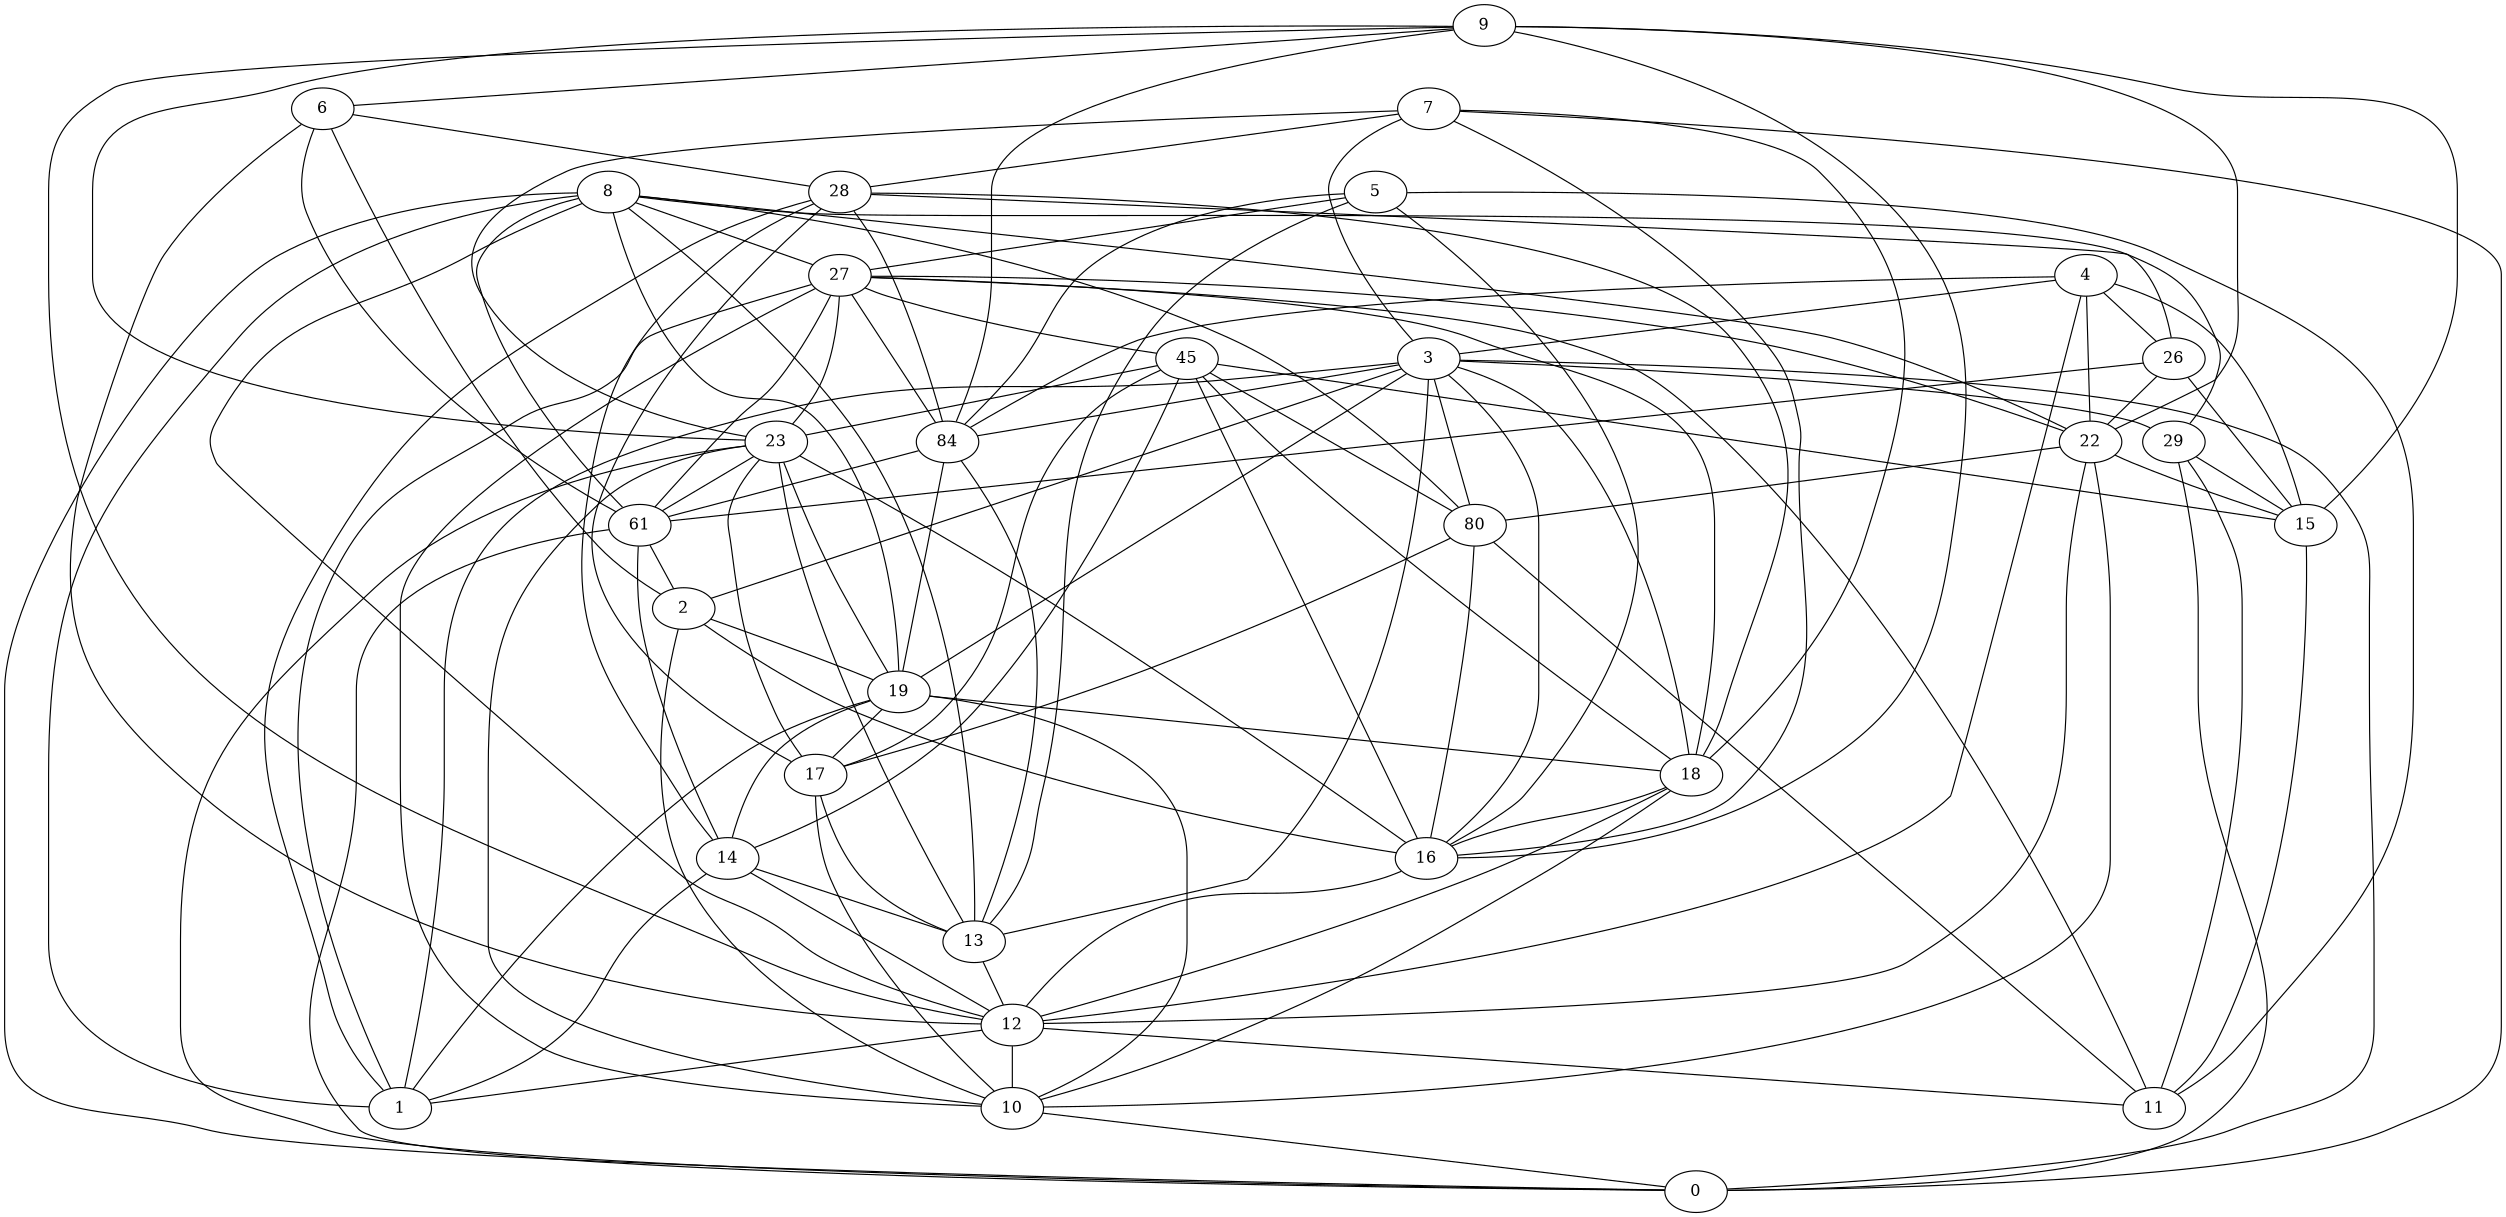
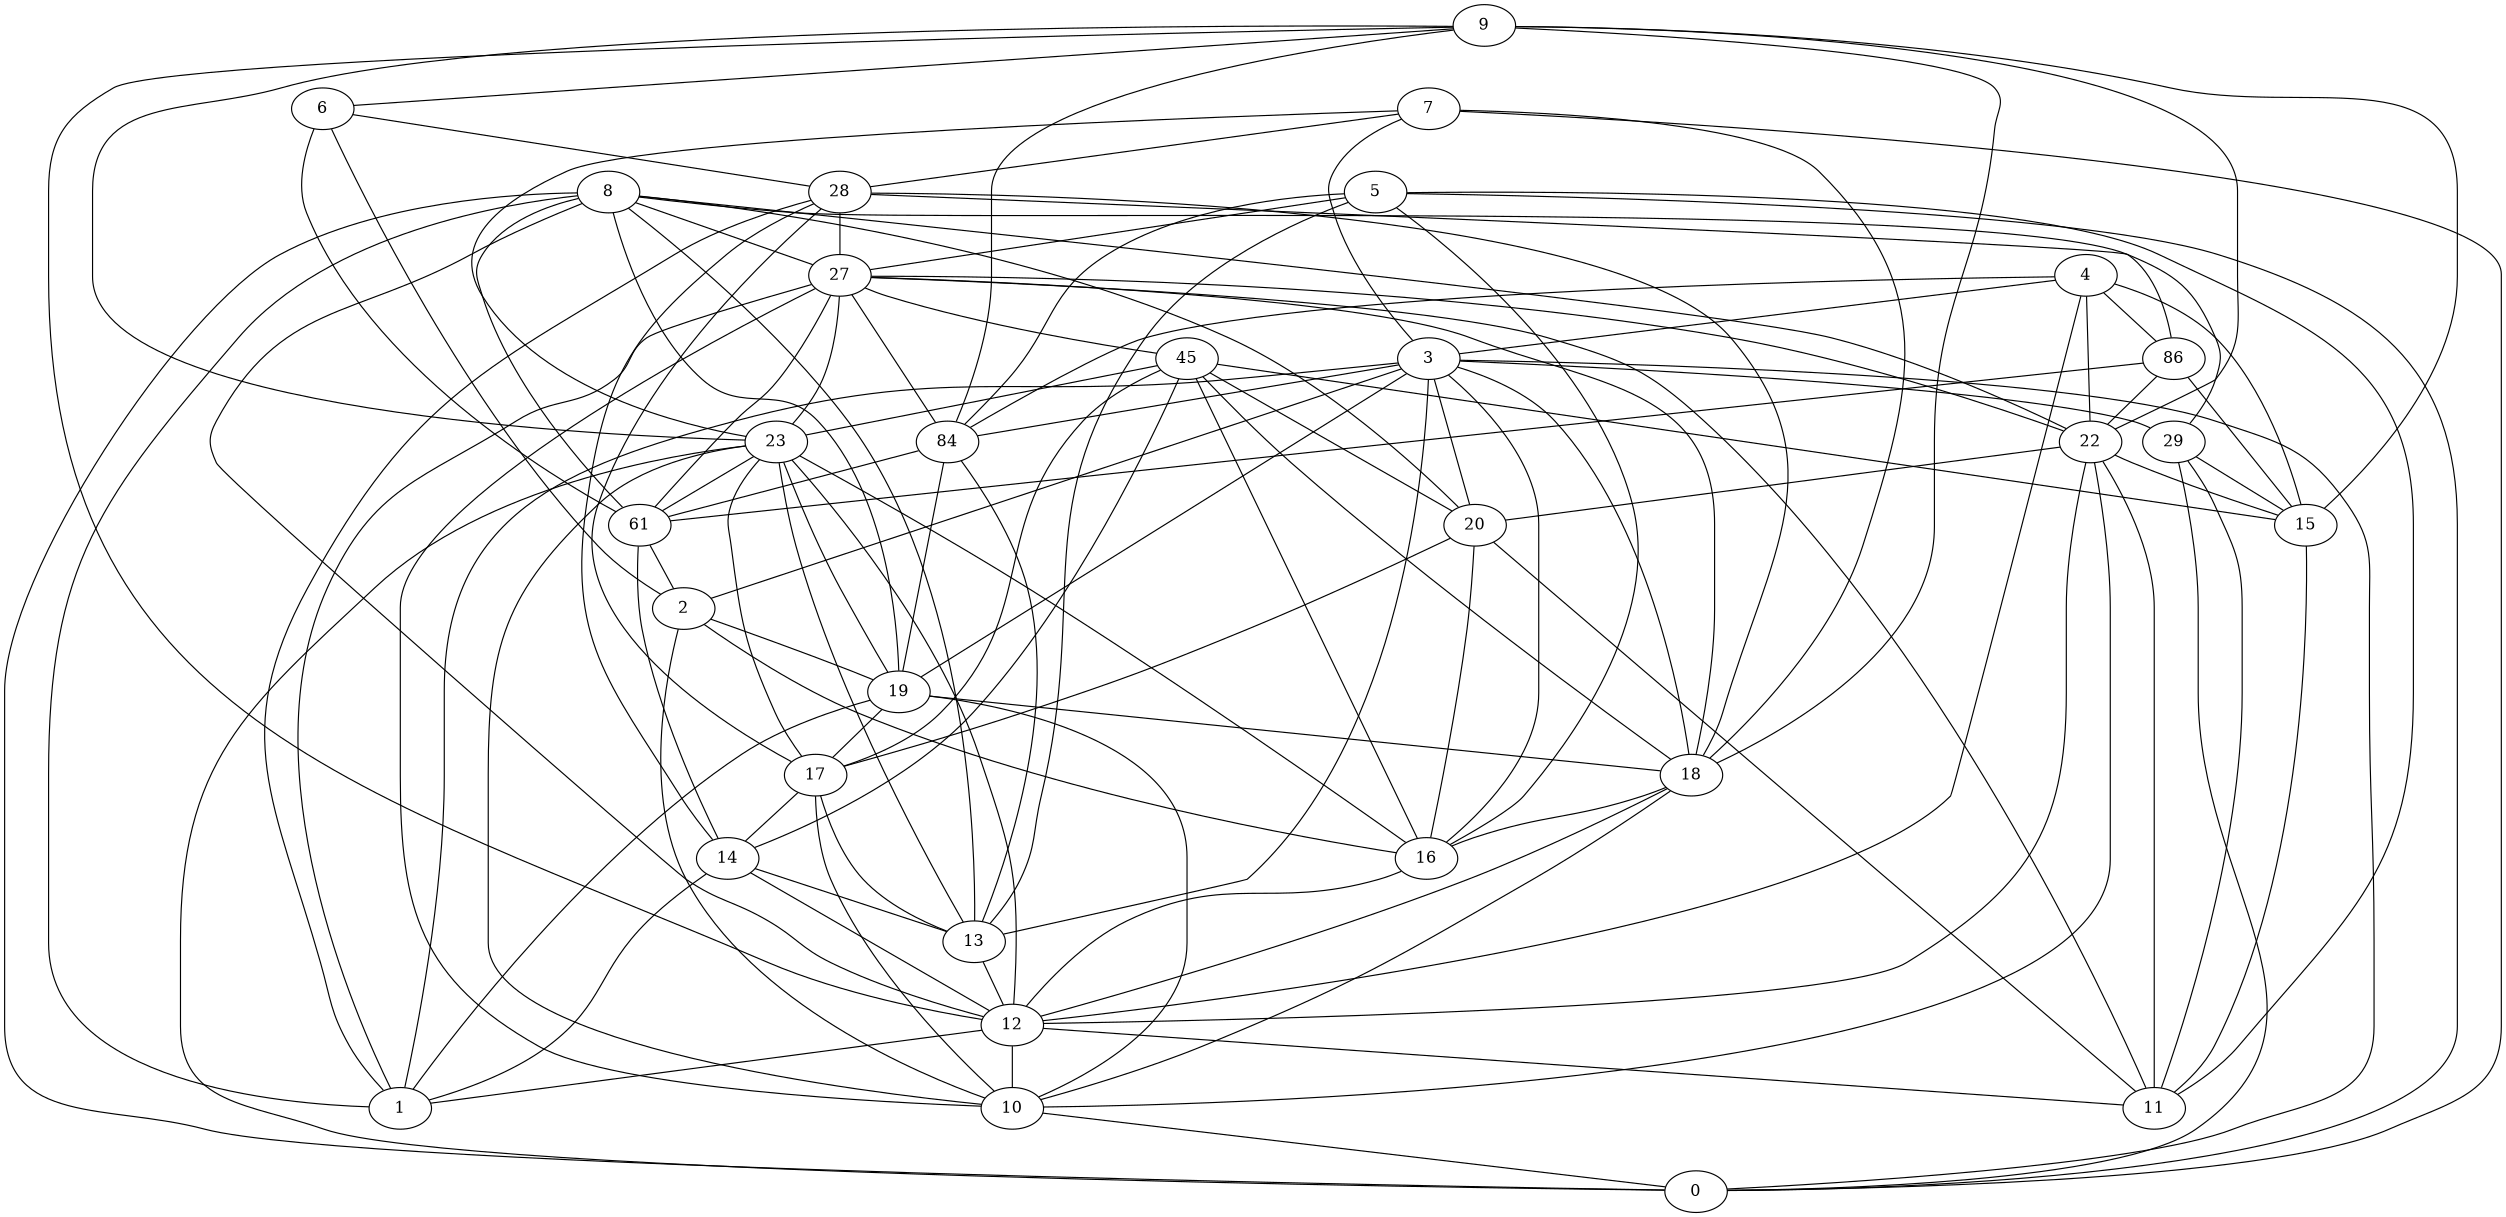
(907, 312) -> (840, 234)
(2174, 359) -> (2174, 359)
(1964, 443) -> (1983, 203)
(1800, 497) -> none
(1475, 525) -> (1475, 525)
(784, 745) -> (772, 817)
none -> (2154, 769)
(216, 805) -> (972, 738)
(329, 1090) -> (2457, 560)
